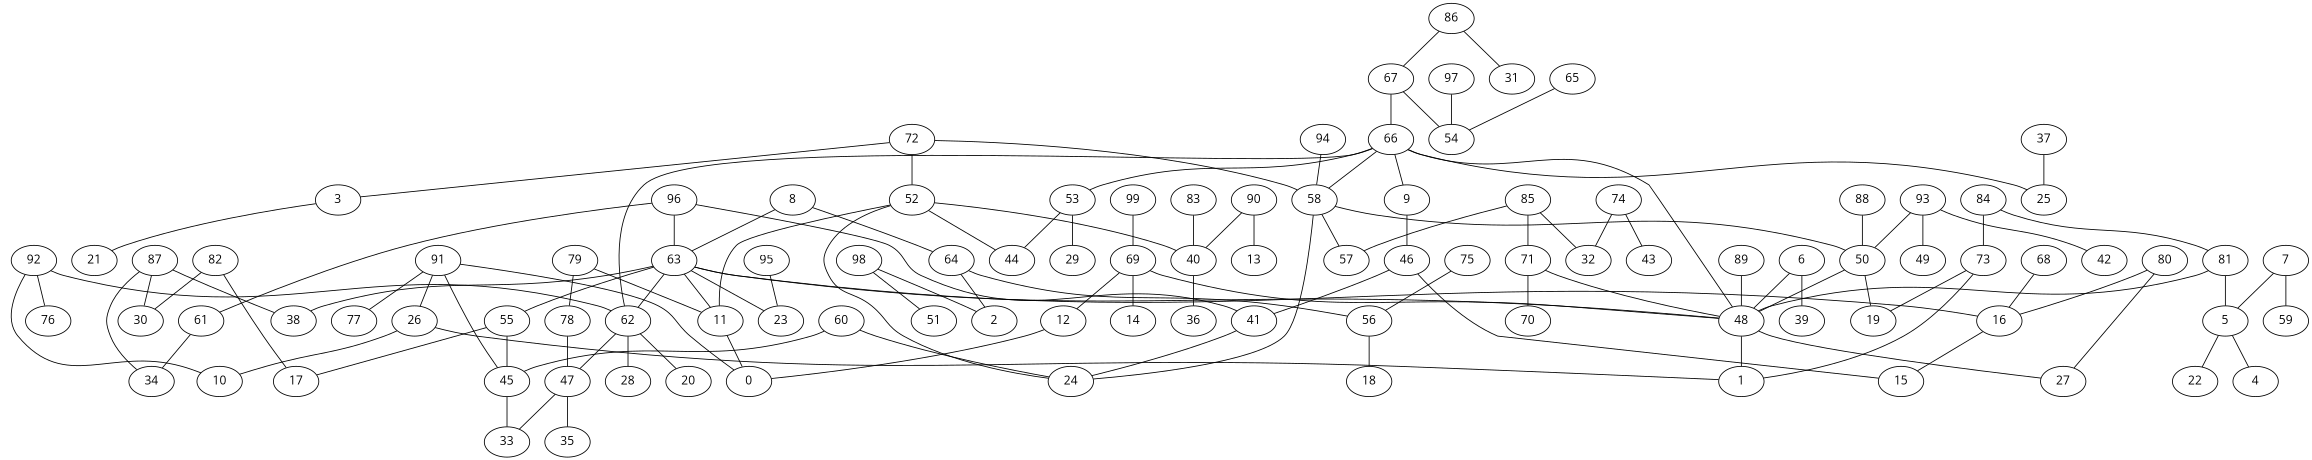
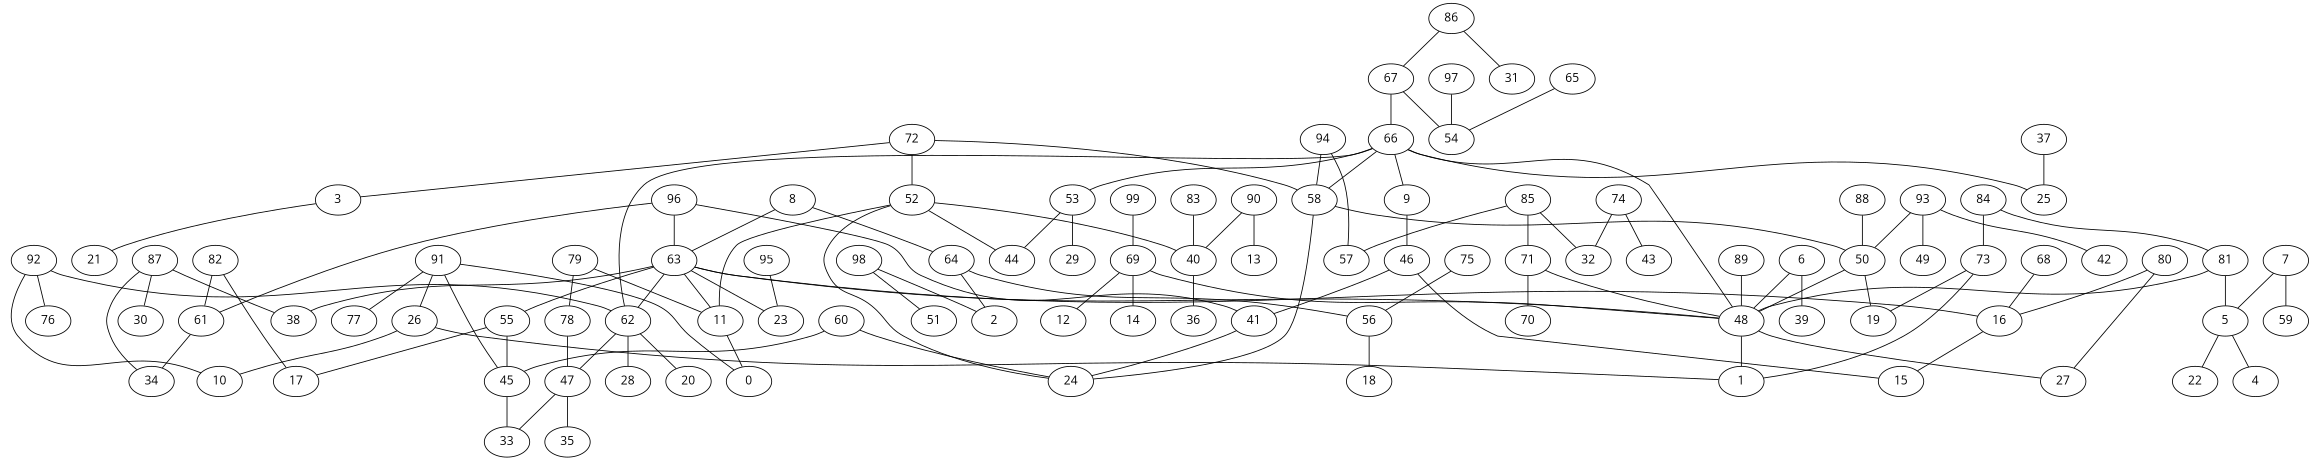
(1331, 230) -> (1347, 198)
(180, 289) -> (208, 291)
(909, 360) -> none
